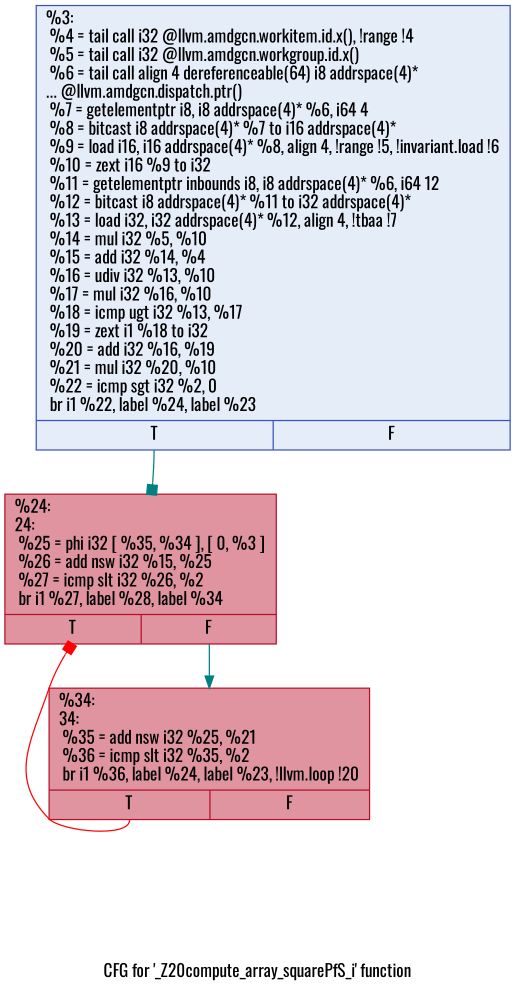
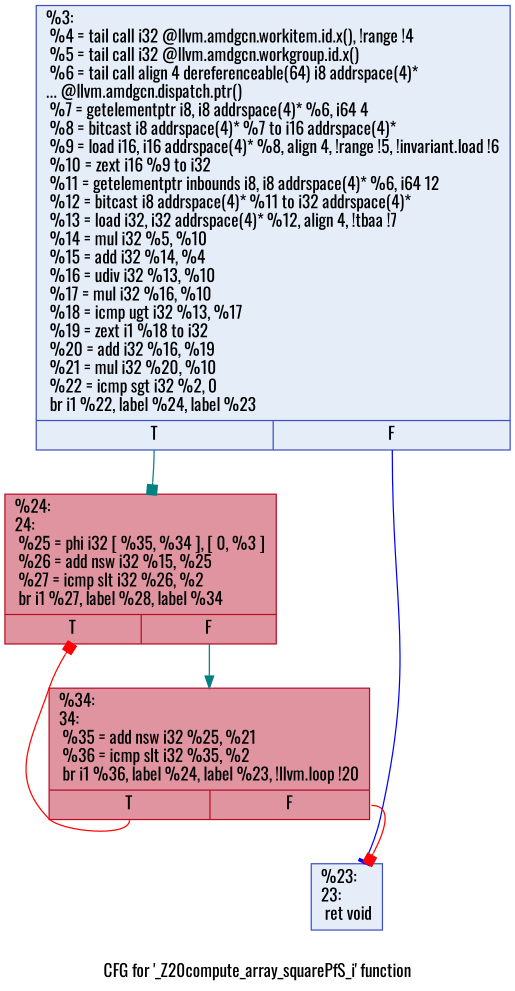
none -> (347, 897)
